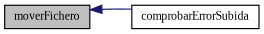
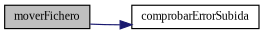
(117, 9) -> (105, 25)
